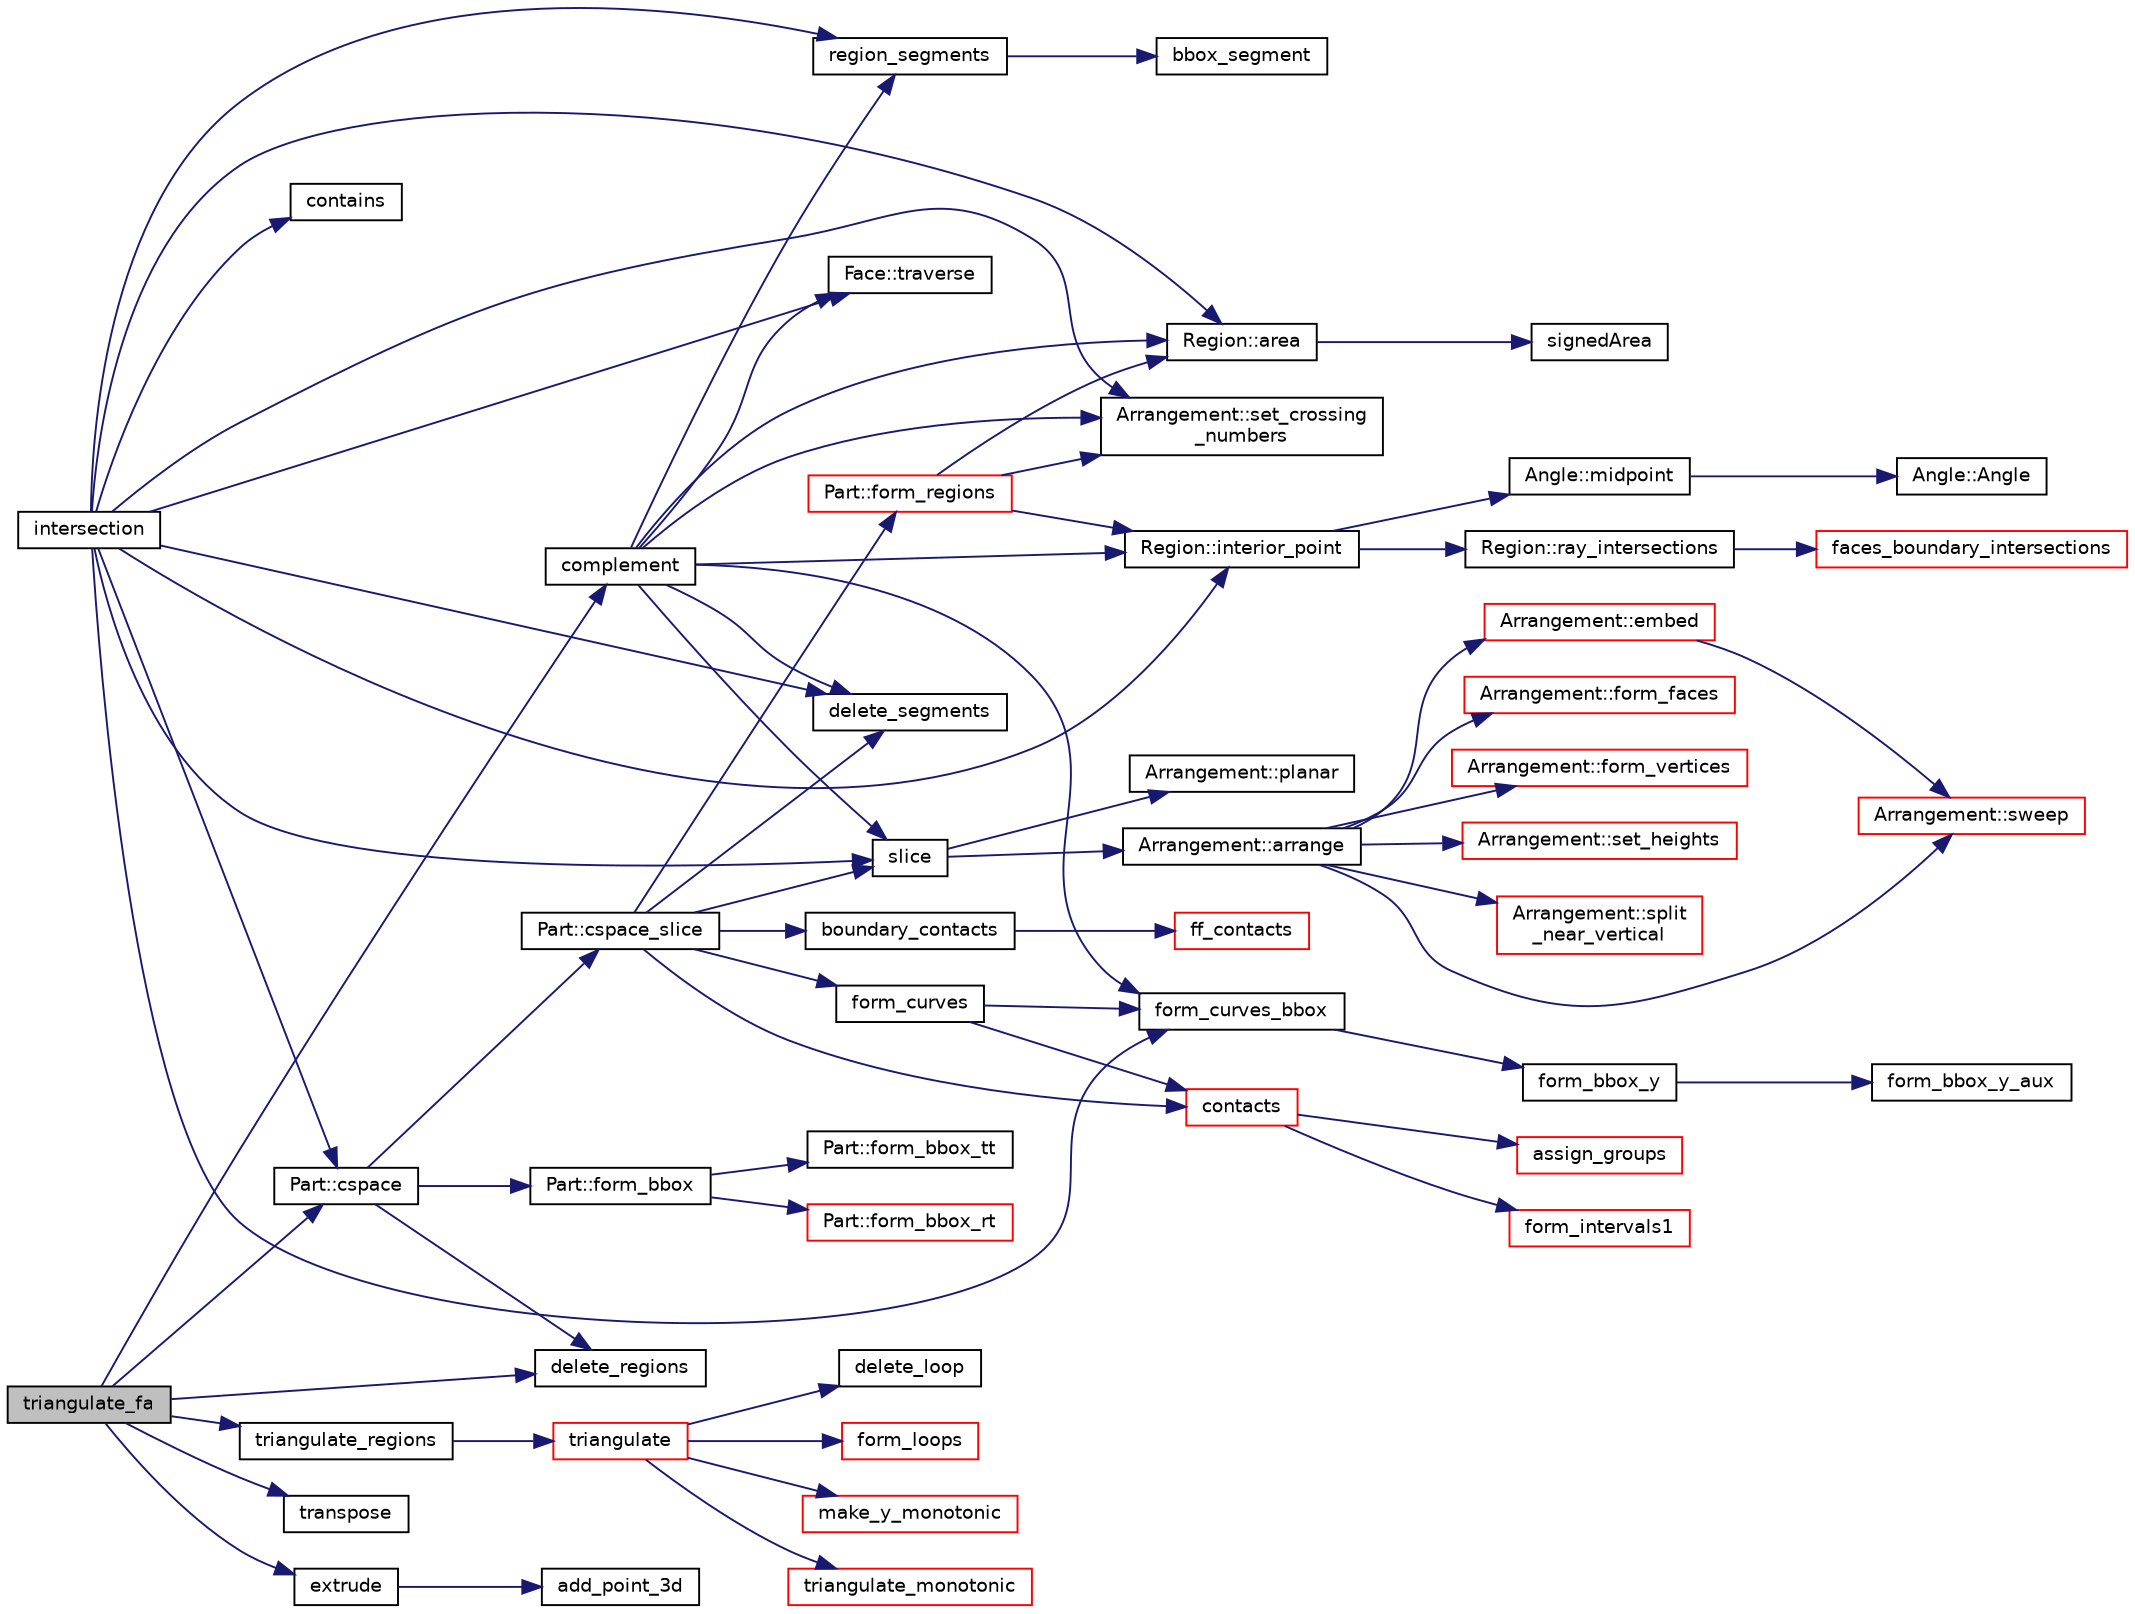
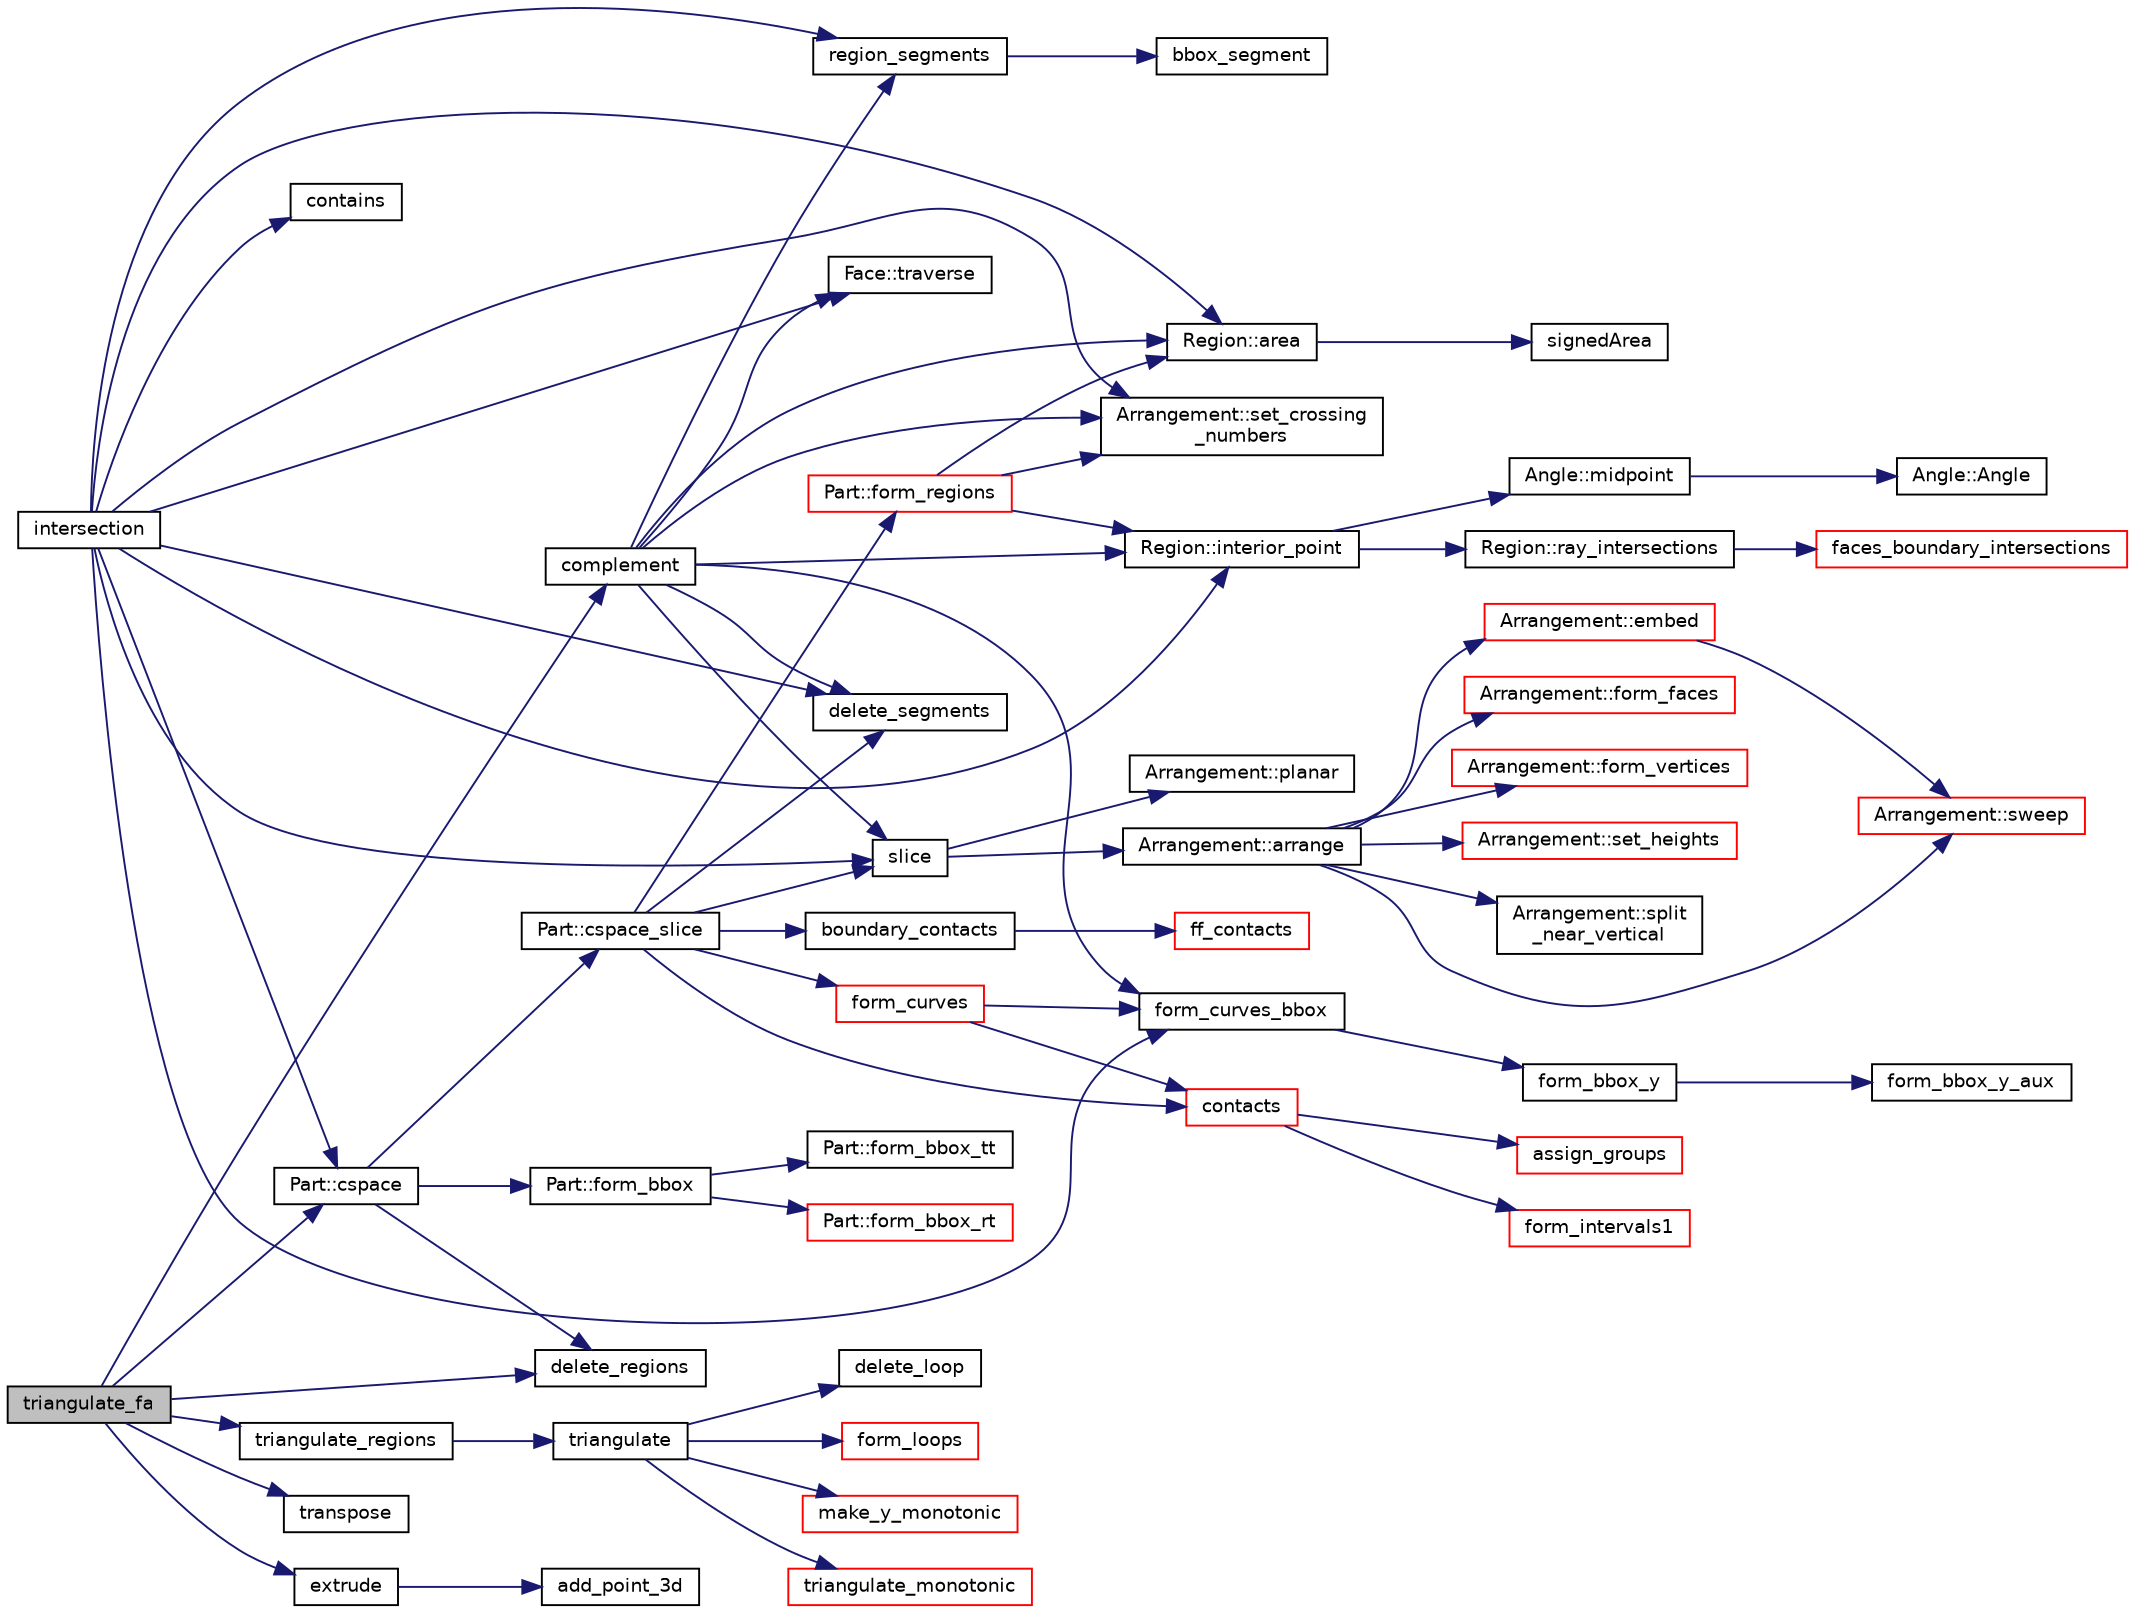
(1600, 925) -> (1600, 925)
(910, 1004) -> (910, 1004)
(620, 1441) -> (620, 1441)
